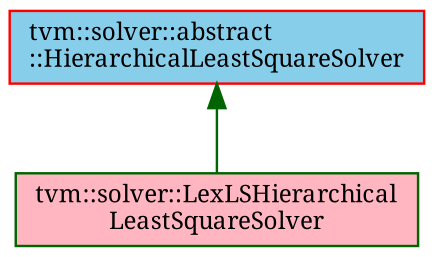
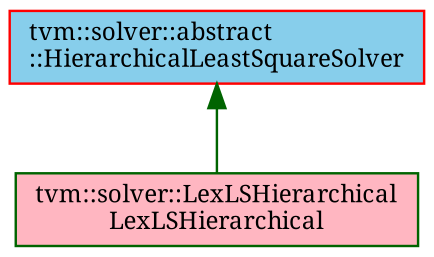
(217, 210) -> (217, 210)
